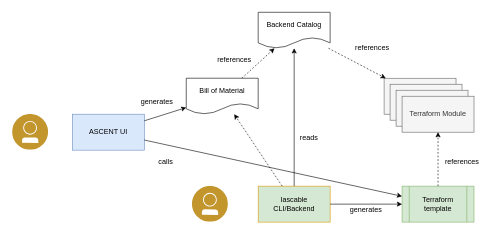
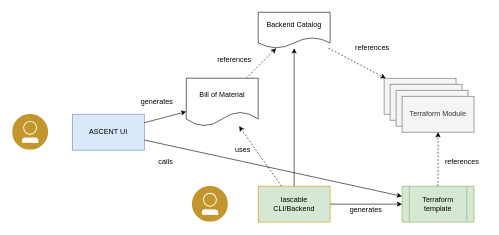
(222, 96) -> (222, 102)
(309, 138) -> none
none -> (246, 150)
